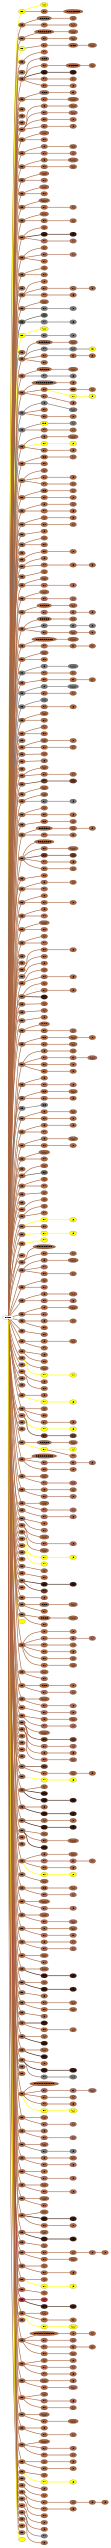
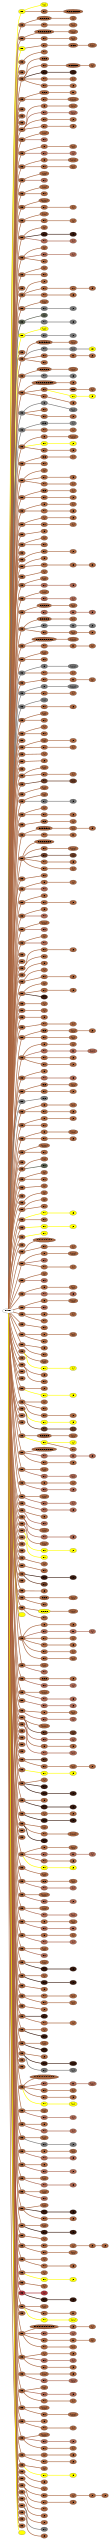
(44, 423) -> (44, 423)
(44, 1024) -> none
(44, 1618) -> (44, 1611)
